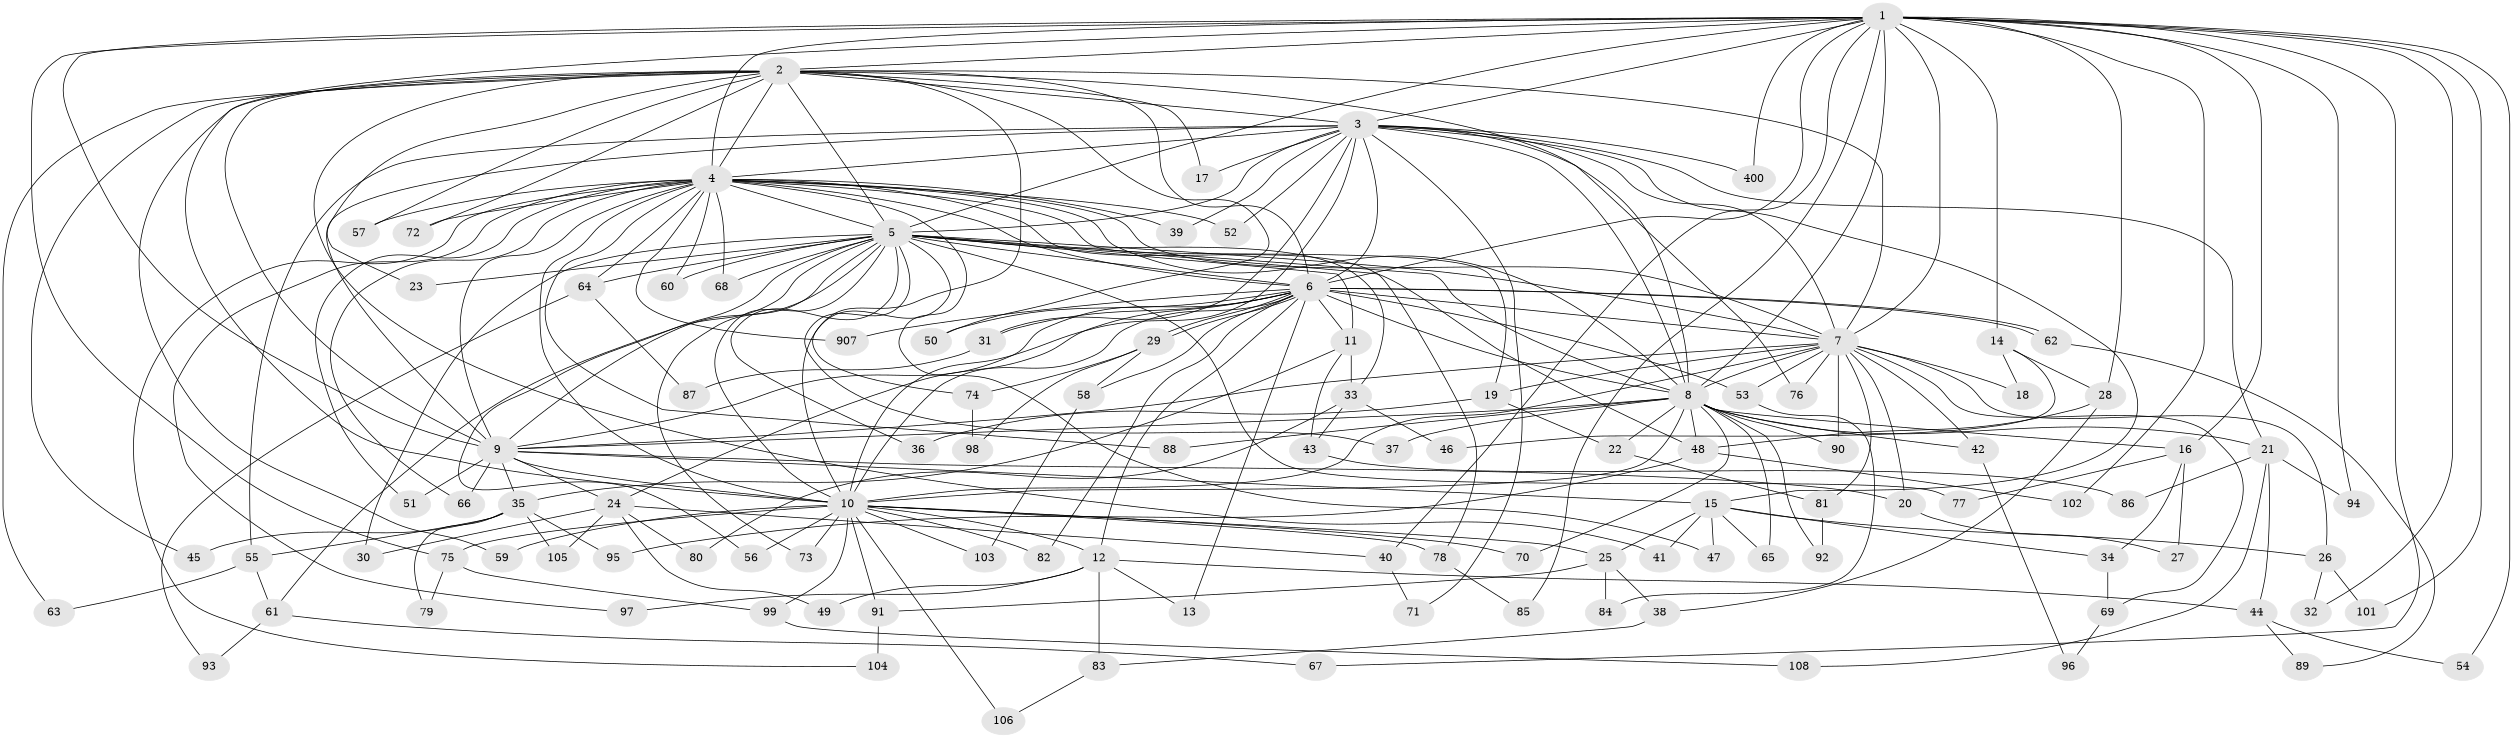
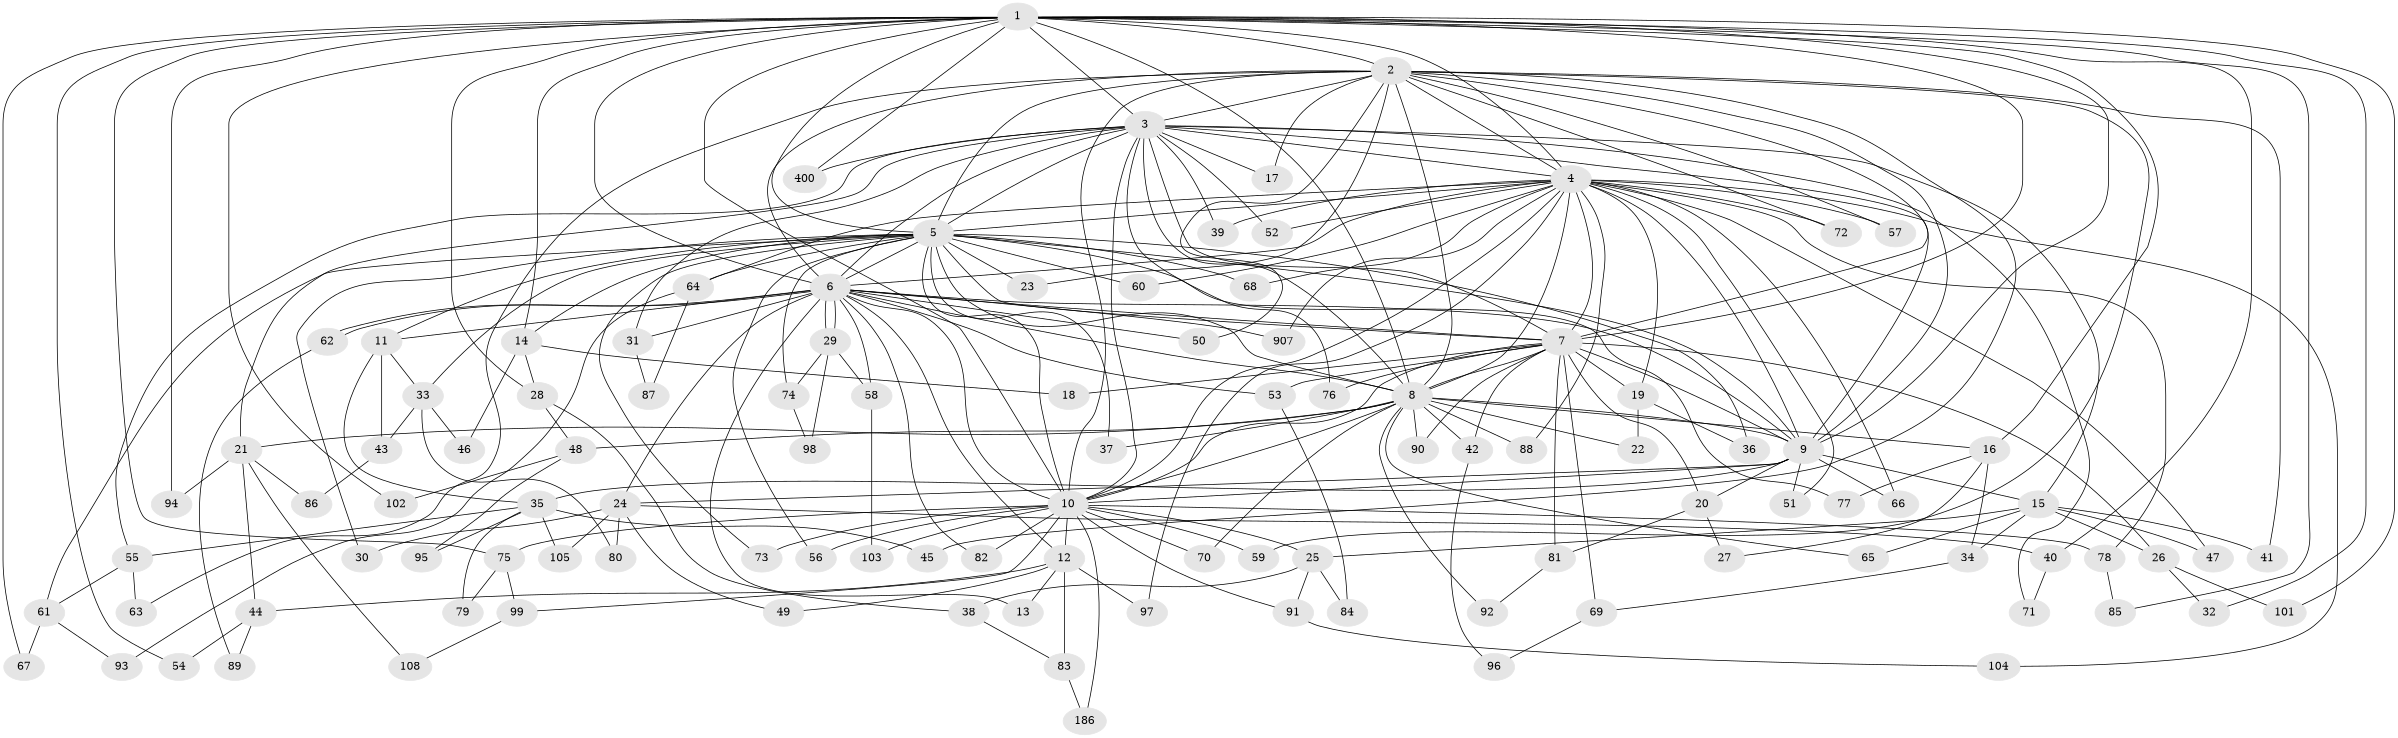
(1398, 284) -> (697, 259)
(1677, 466) -> (1629, 531)
(1003, 721) -> (1085, 721)
